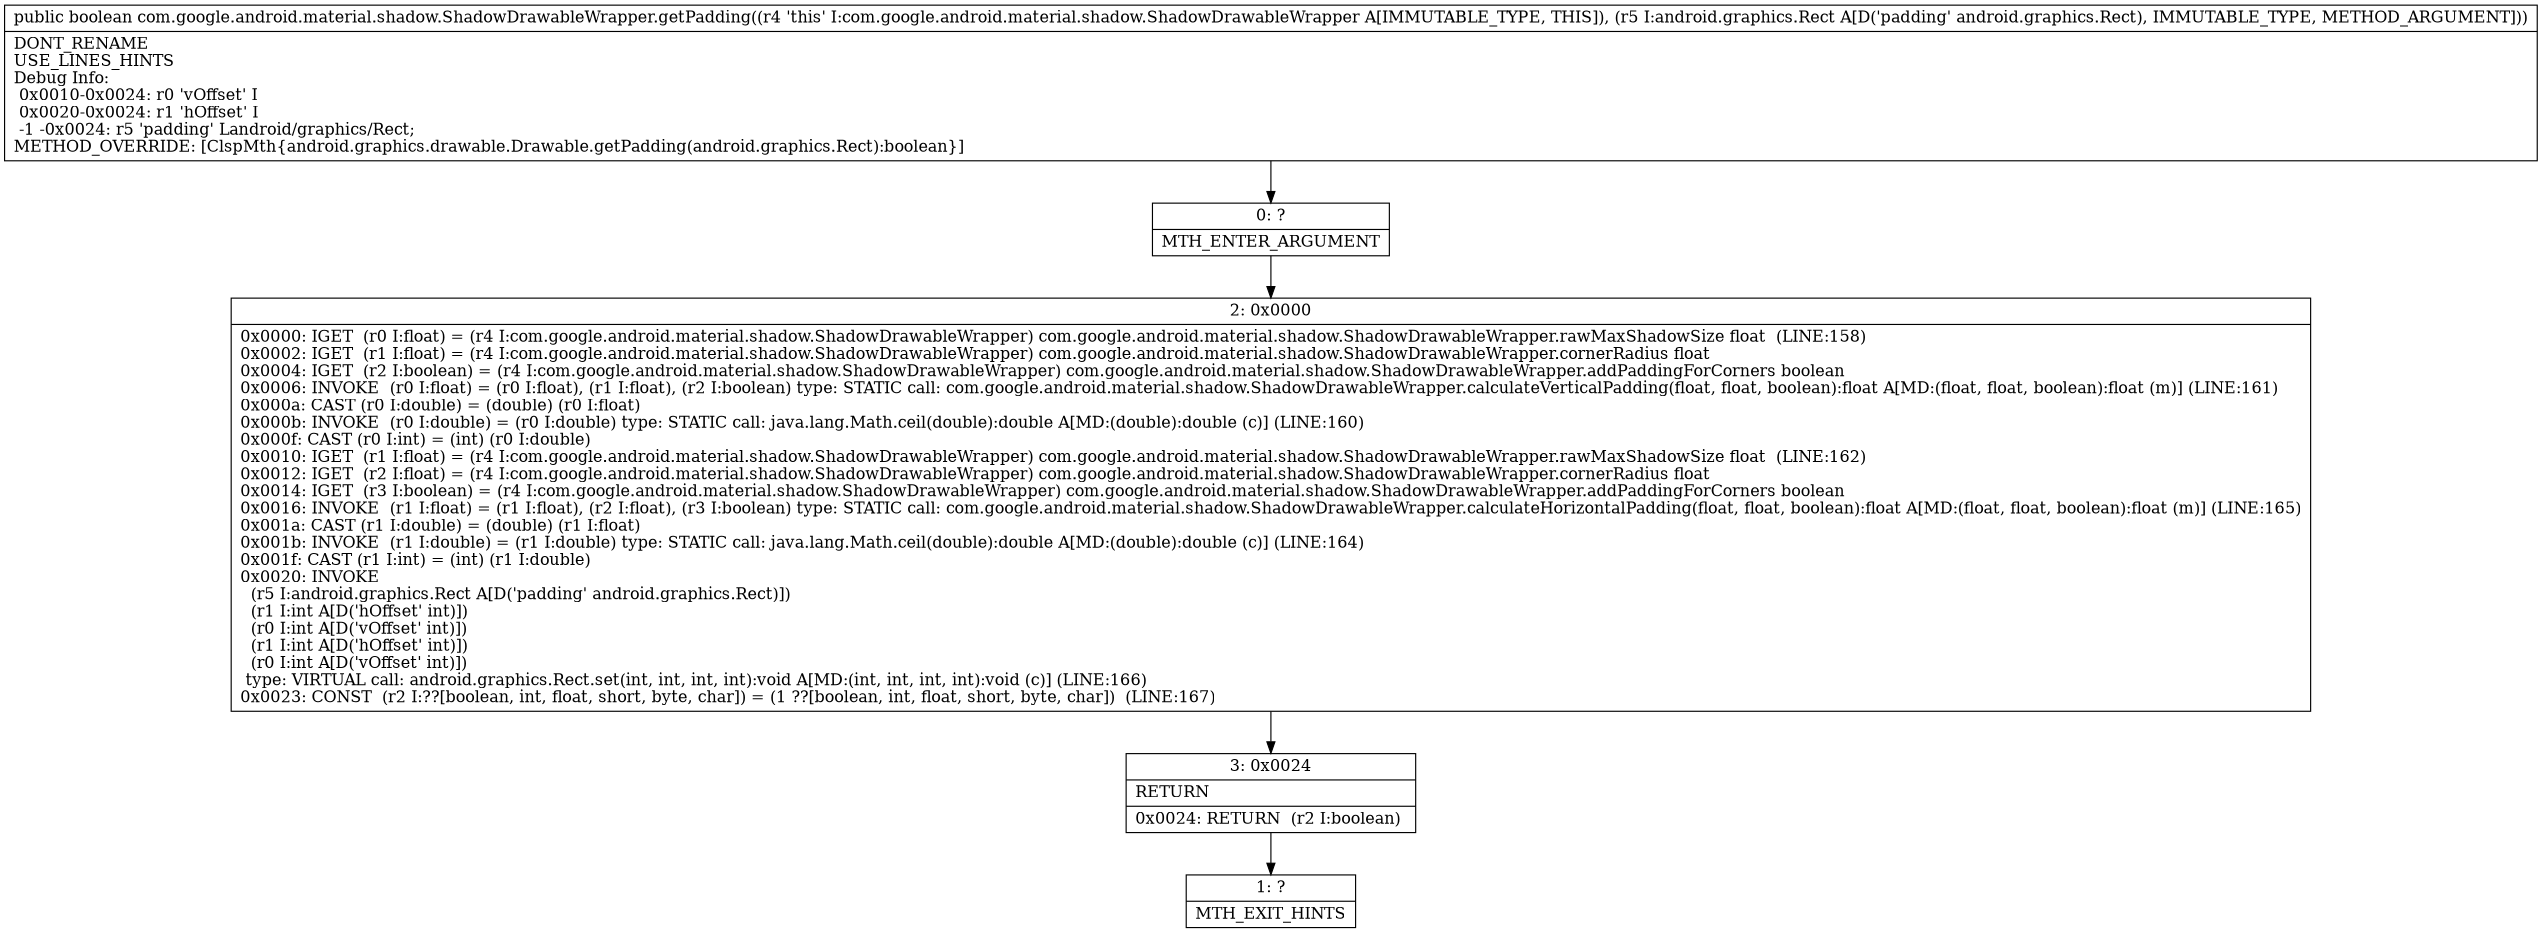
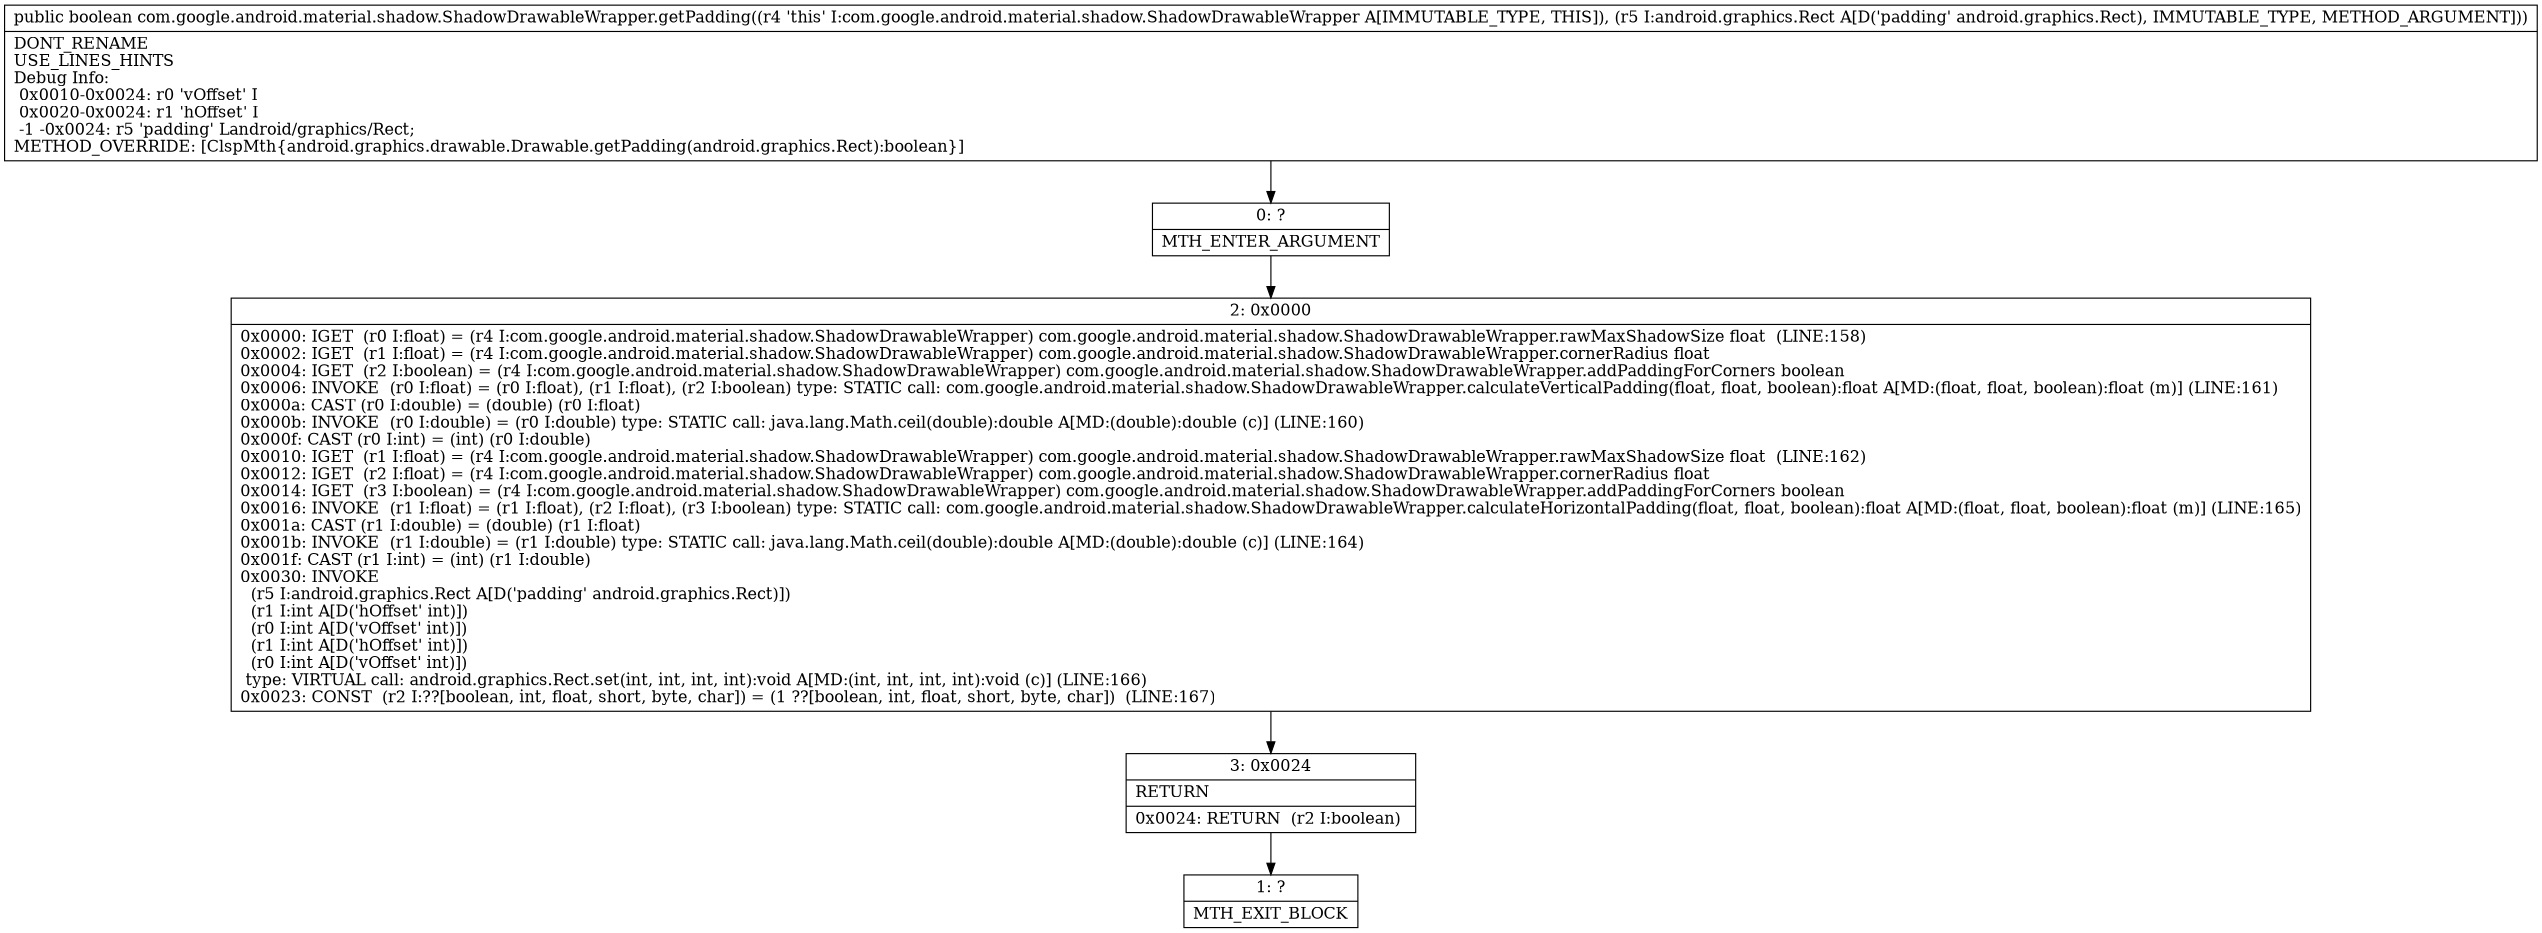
(315, 577) -> (315, 577)
(1271, 914) -> (1271, 914)
